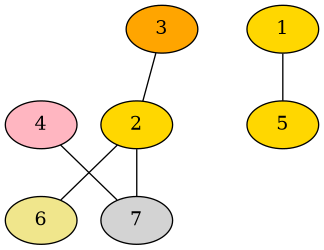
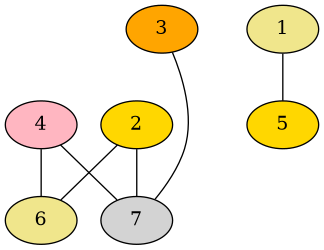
(283, 29) -> (283, 29)
(149, 77) -> (188, 129)
none -> (41, 173)
